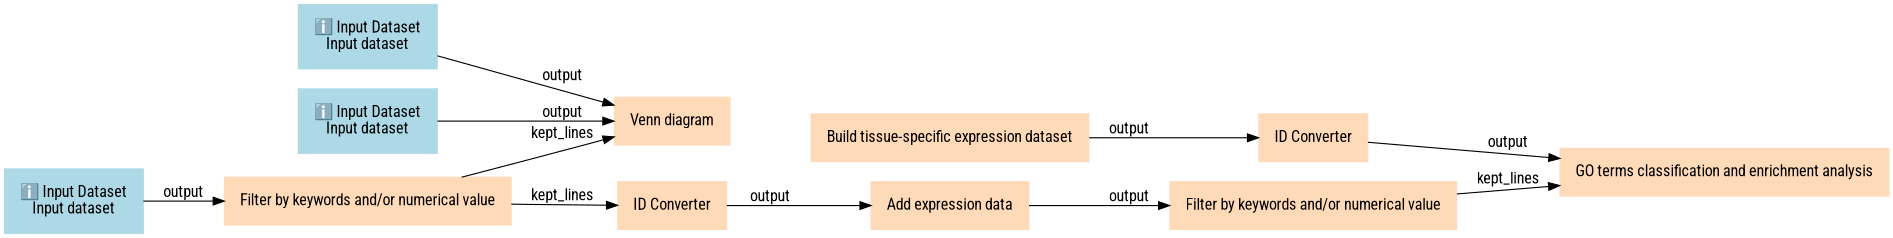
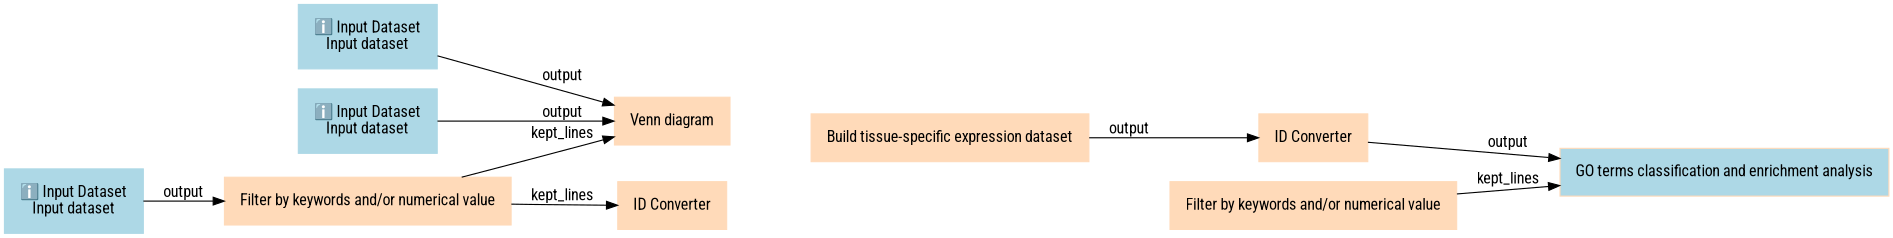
(1724, 172) -> (1724, 172)
(950, 206) -> none
